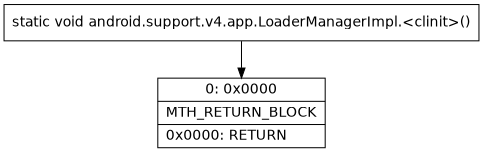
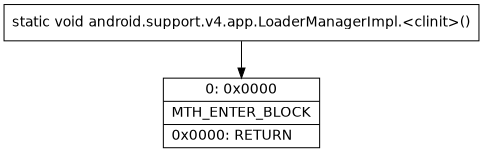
(241, 112) -> (241, 112)
